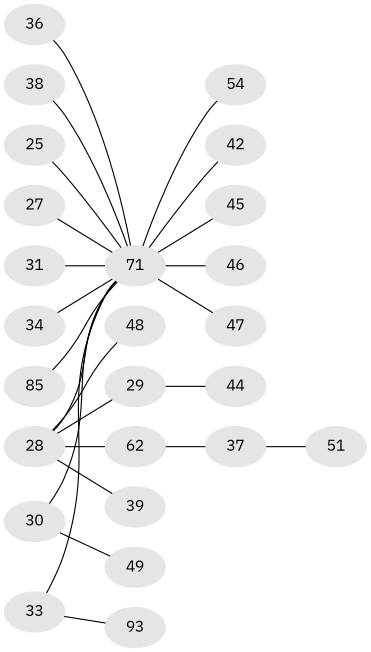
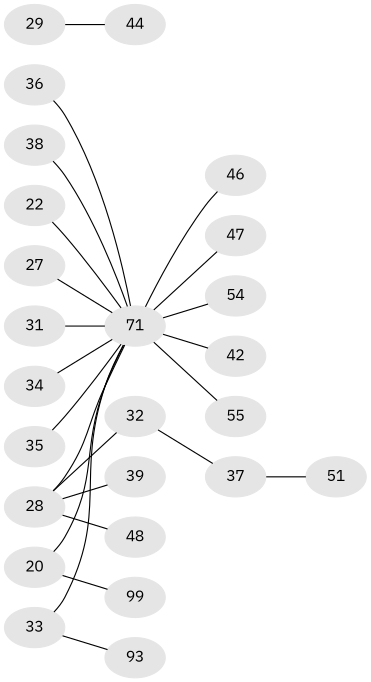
(35, 145) -> (35, 205)
(236, 205) -> (236, 417)
(35, 386) -> (35, 447)
(88, 415) -> none
(135, 447) -> (135, 417)
(35, 521) -> (35, 567)
(135, 567) -> (135, 597)
